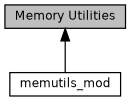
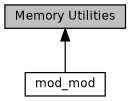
(65, 84) -> (65, 84)
